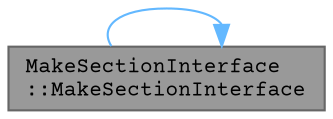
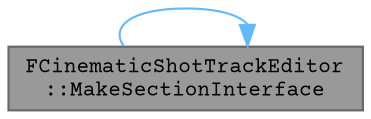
(167, 79) -> (186, 79)
